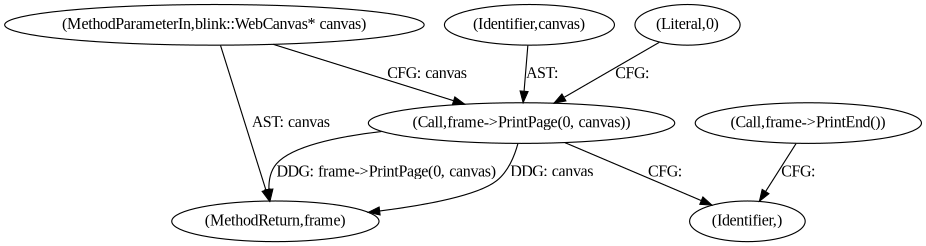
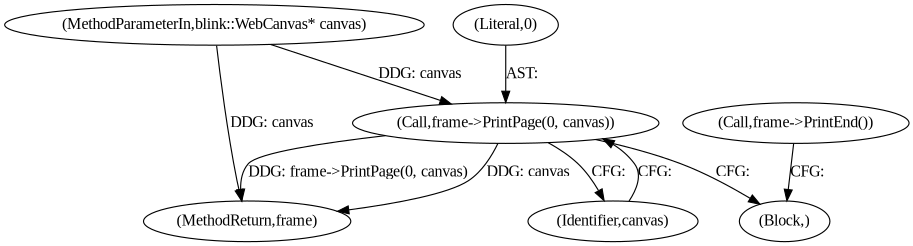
(427, 74) -> (420, 74)
(545, 74) -> (657, 172)
(634, 74) -> (524, 74)
(291, 123) -> (272, 123)
none -> (577, 163)
(747, 221) -> (785, 221)
